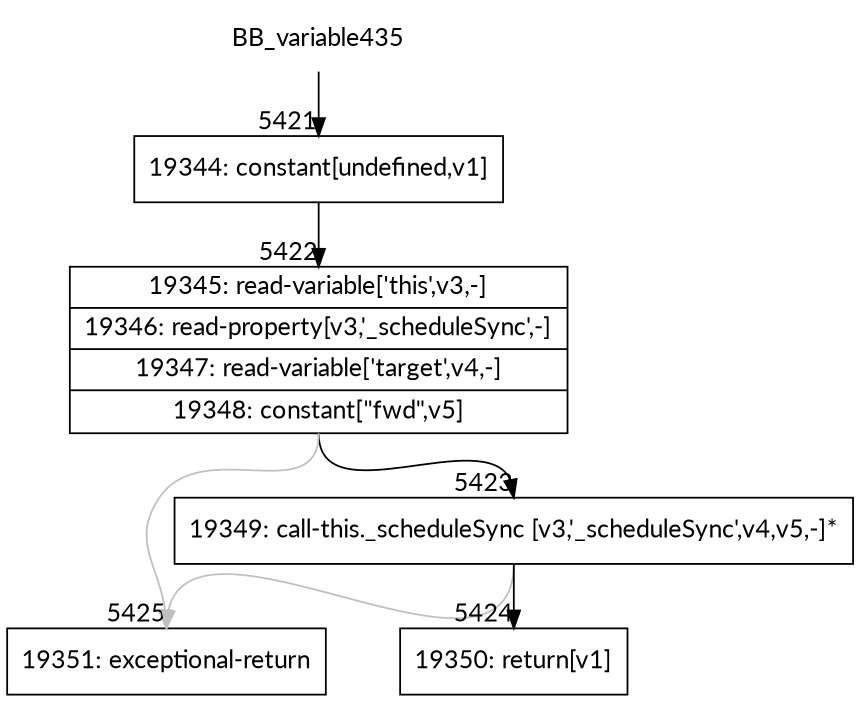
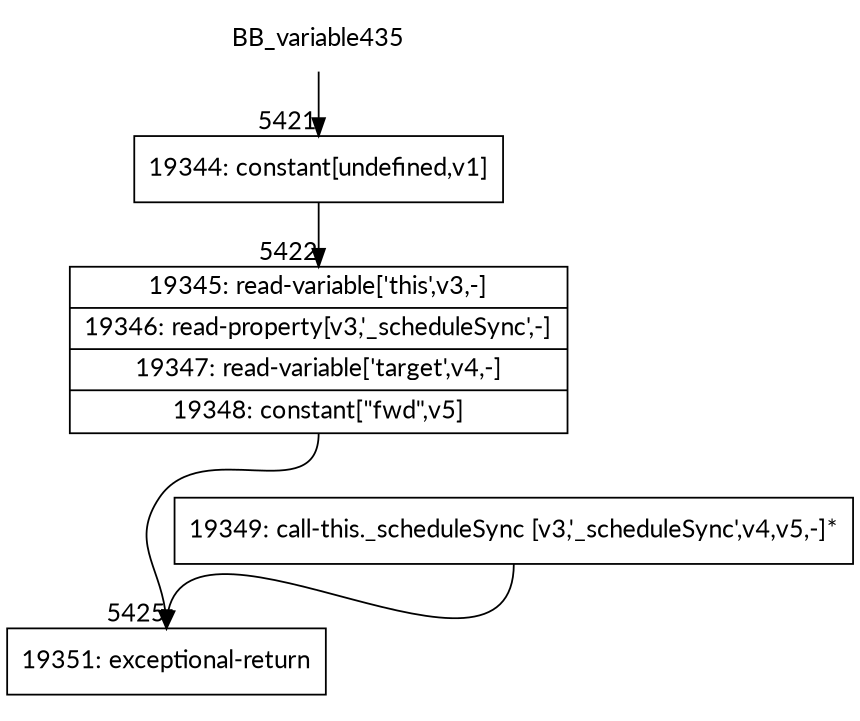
(407, 467) -> none
(188, 477) -> (188, 477)
(349, 598) -> (349, 598)
(514, 662) -> none
